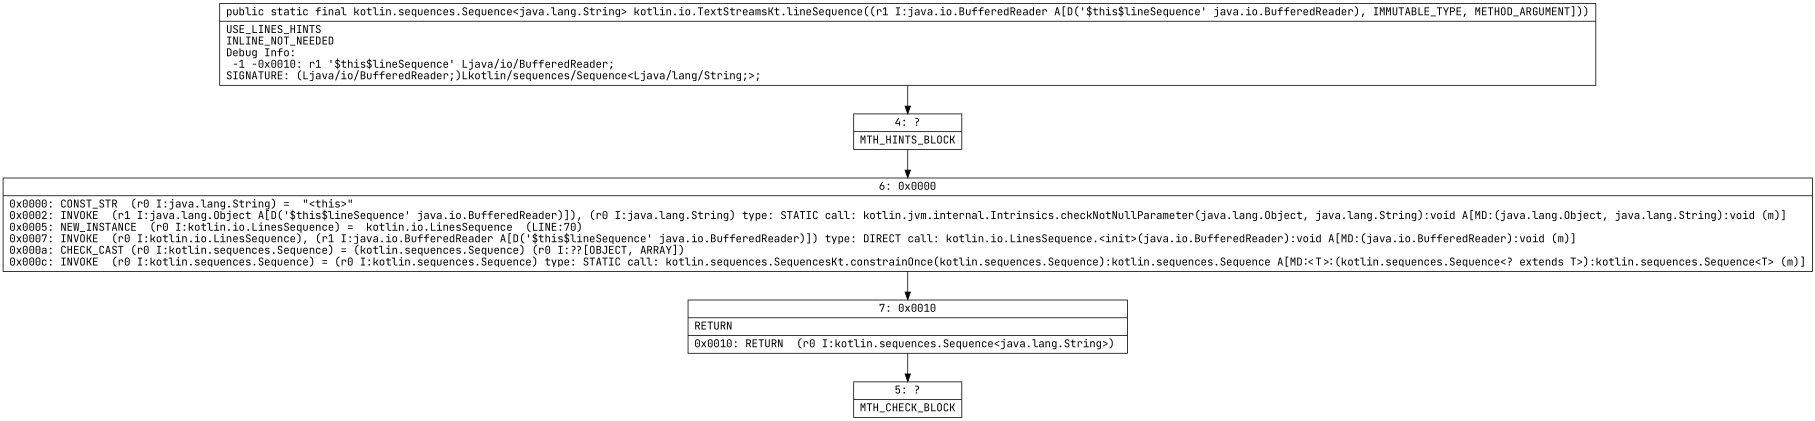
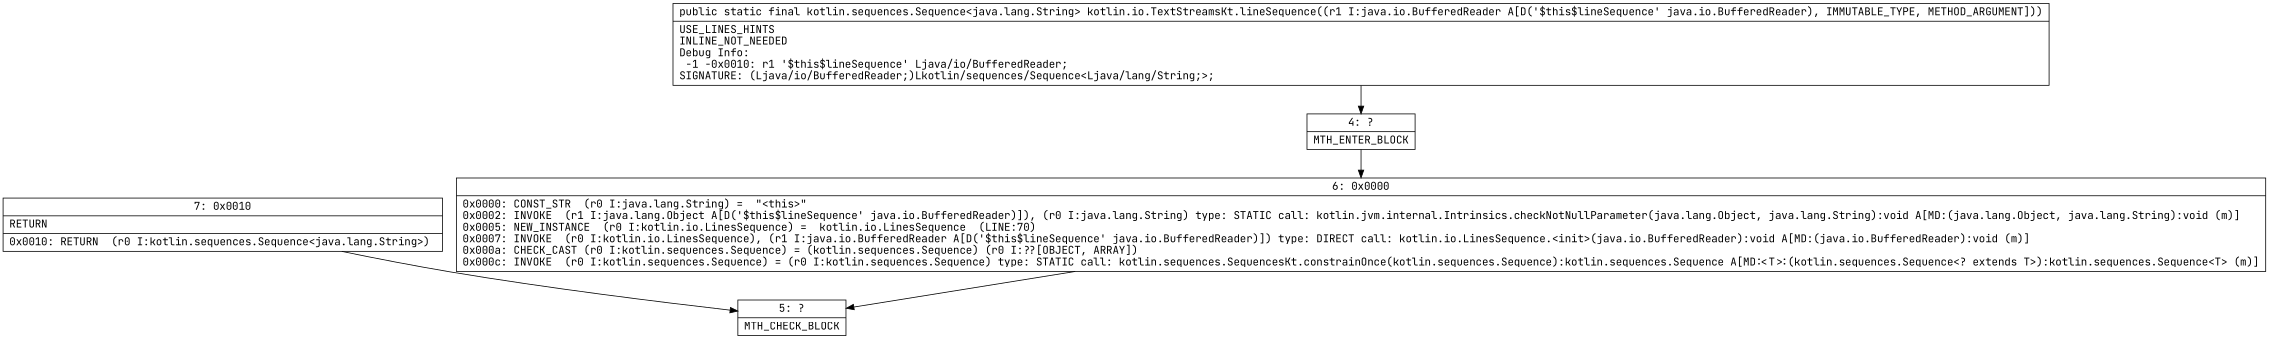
(908, 140) -> (1361, 140)
(908, 282) -> (965, 289)
